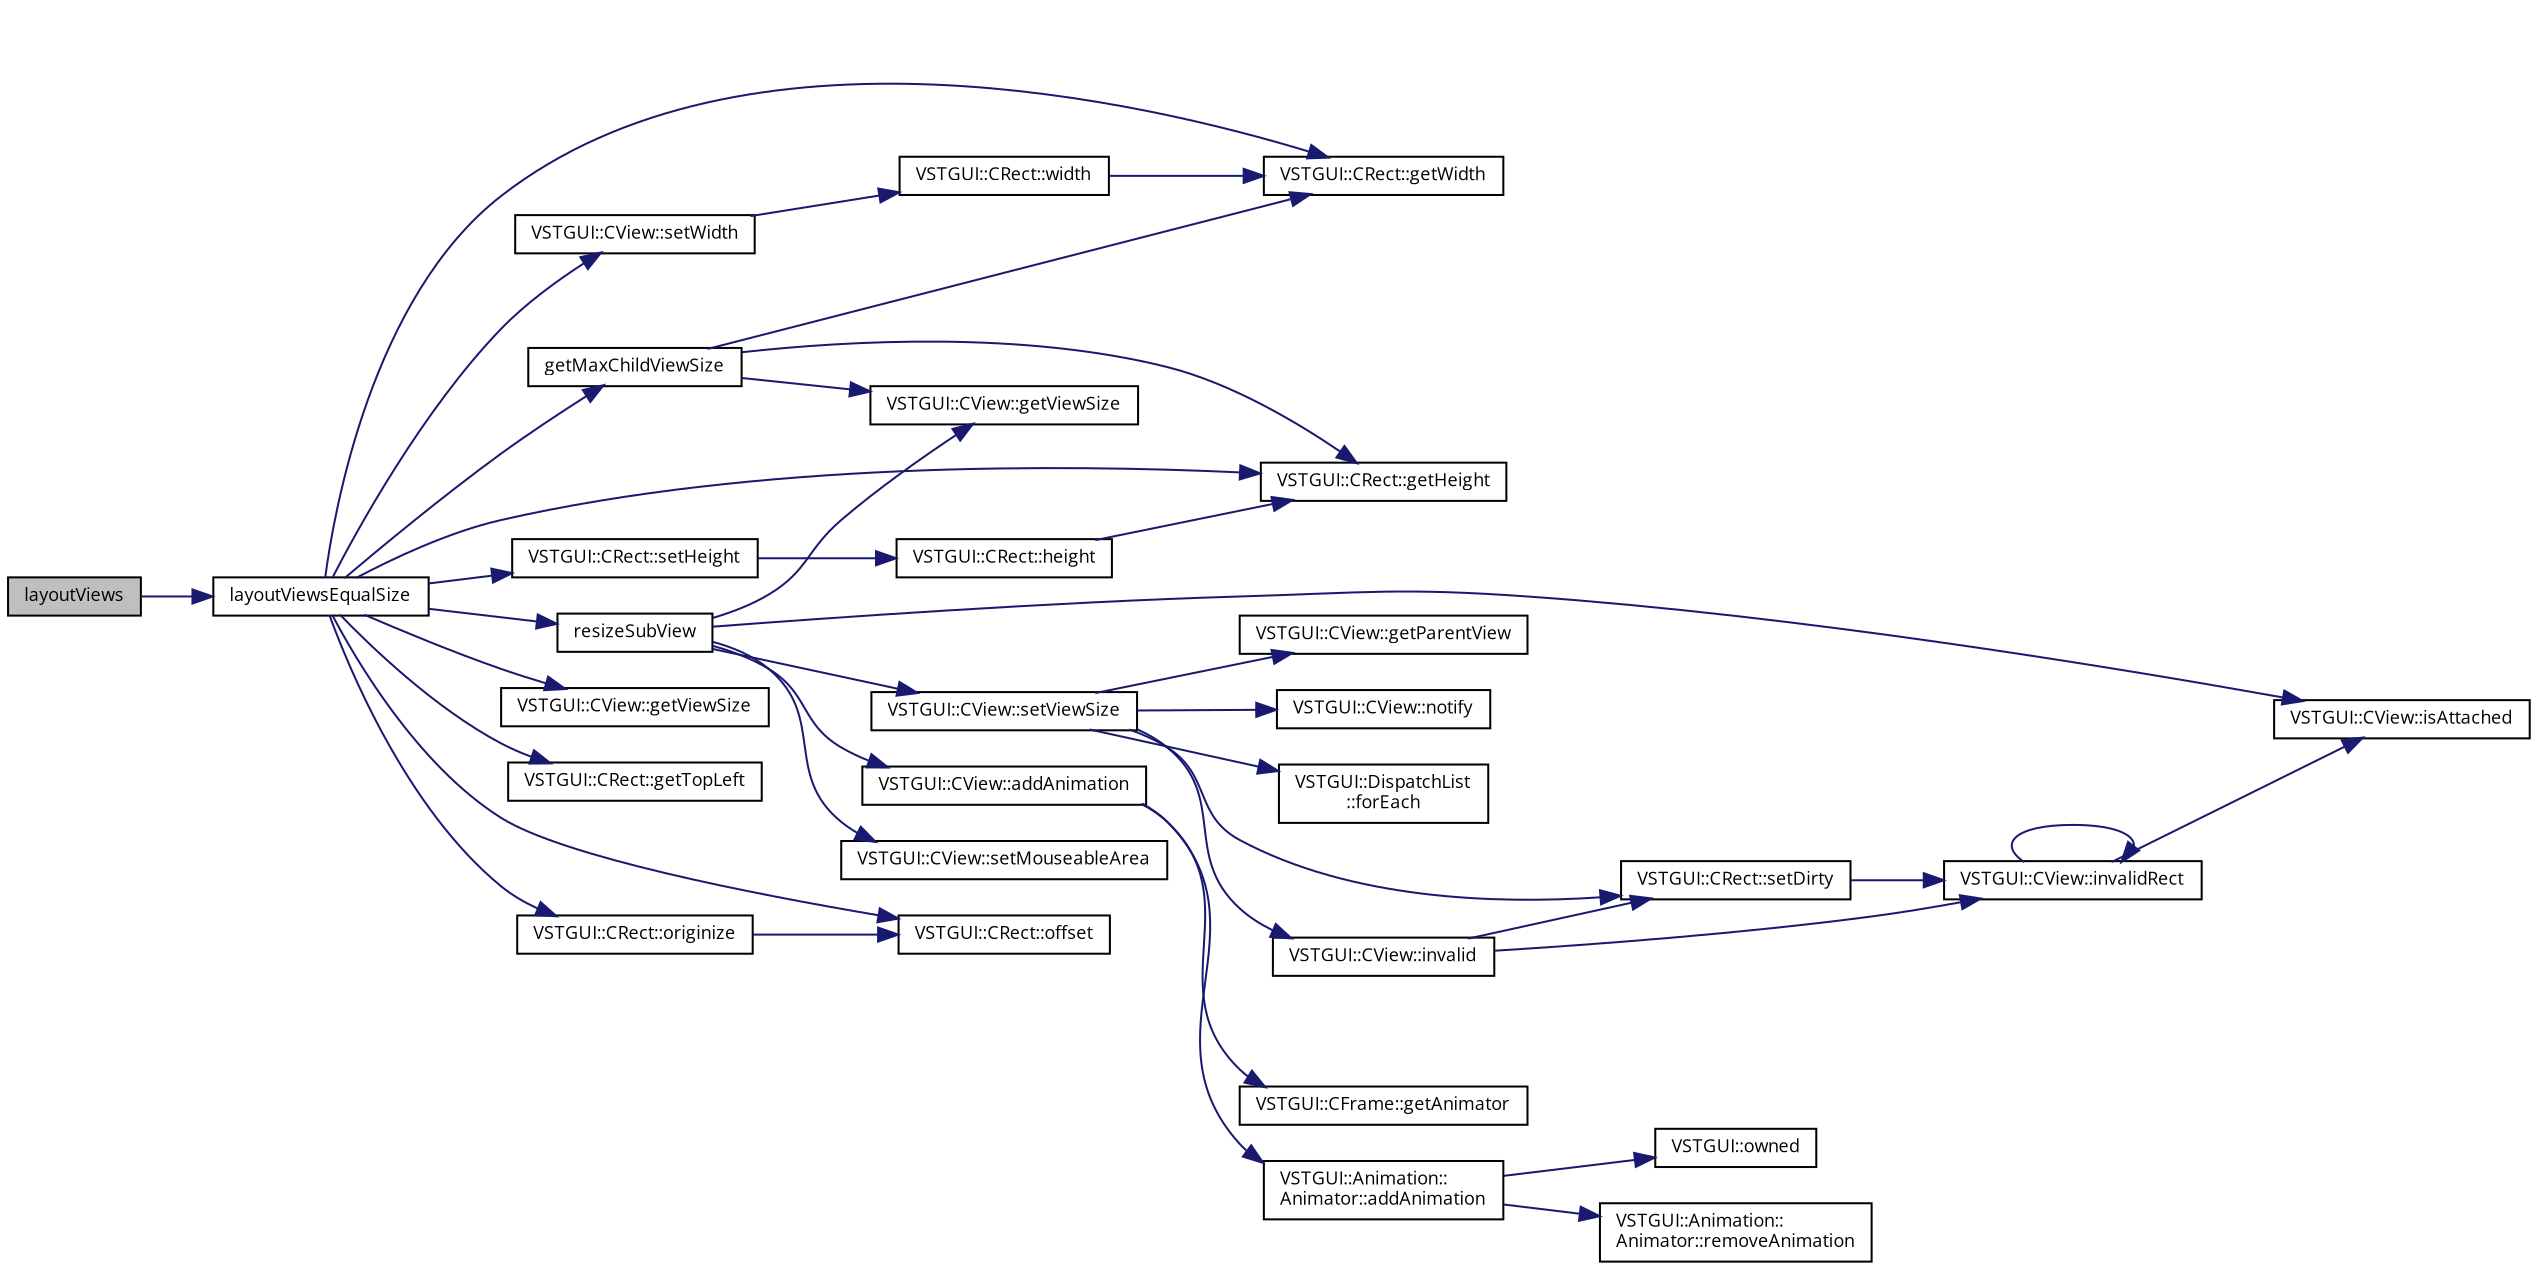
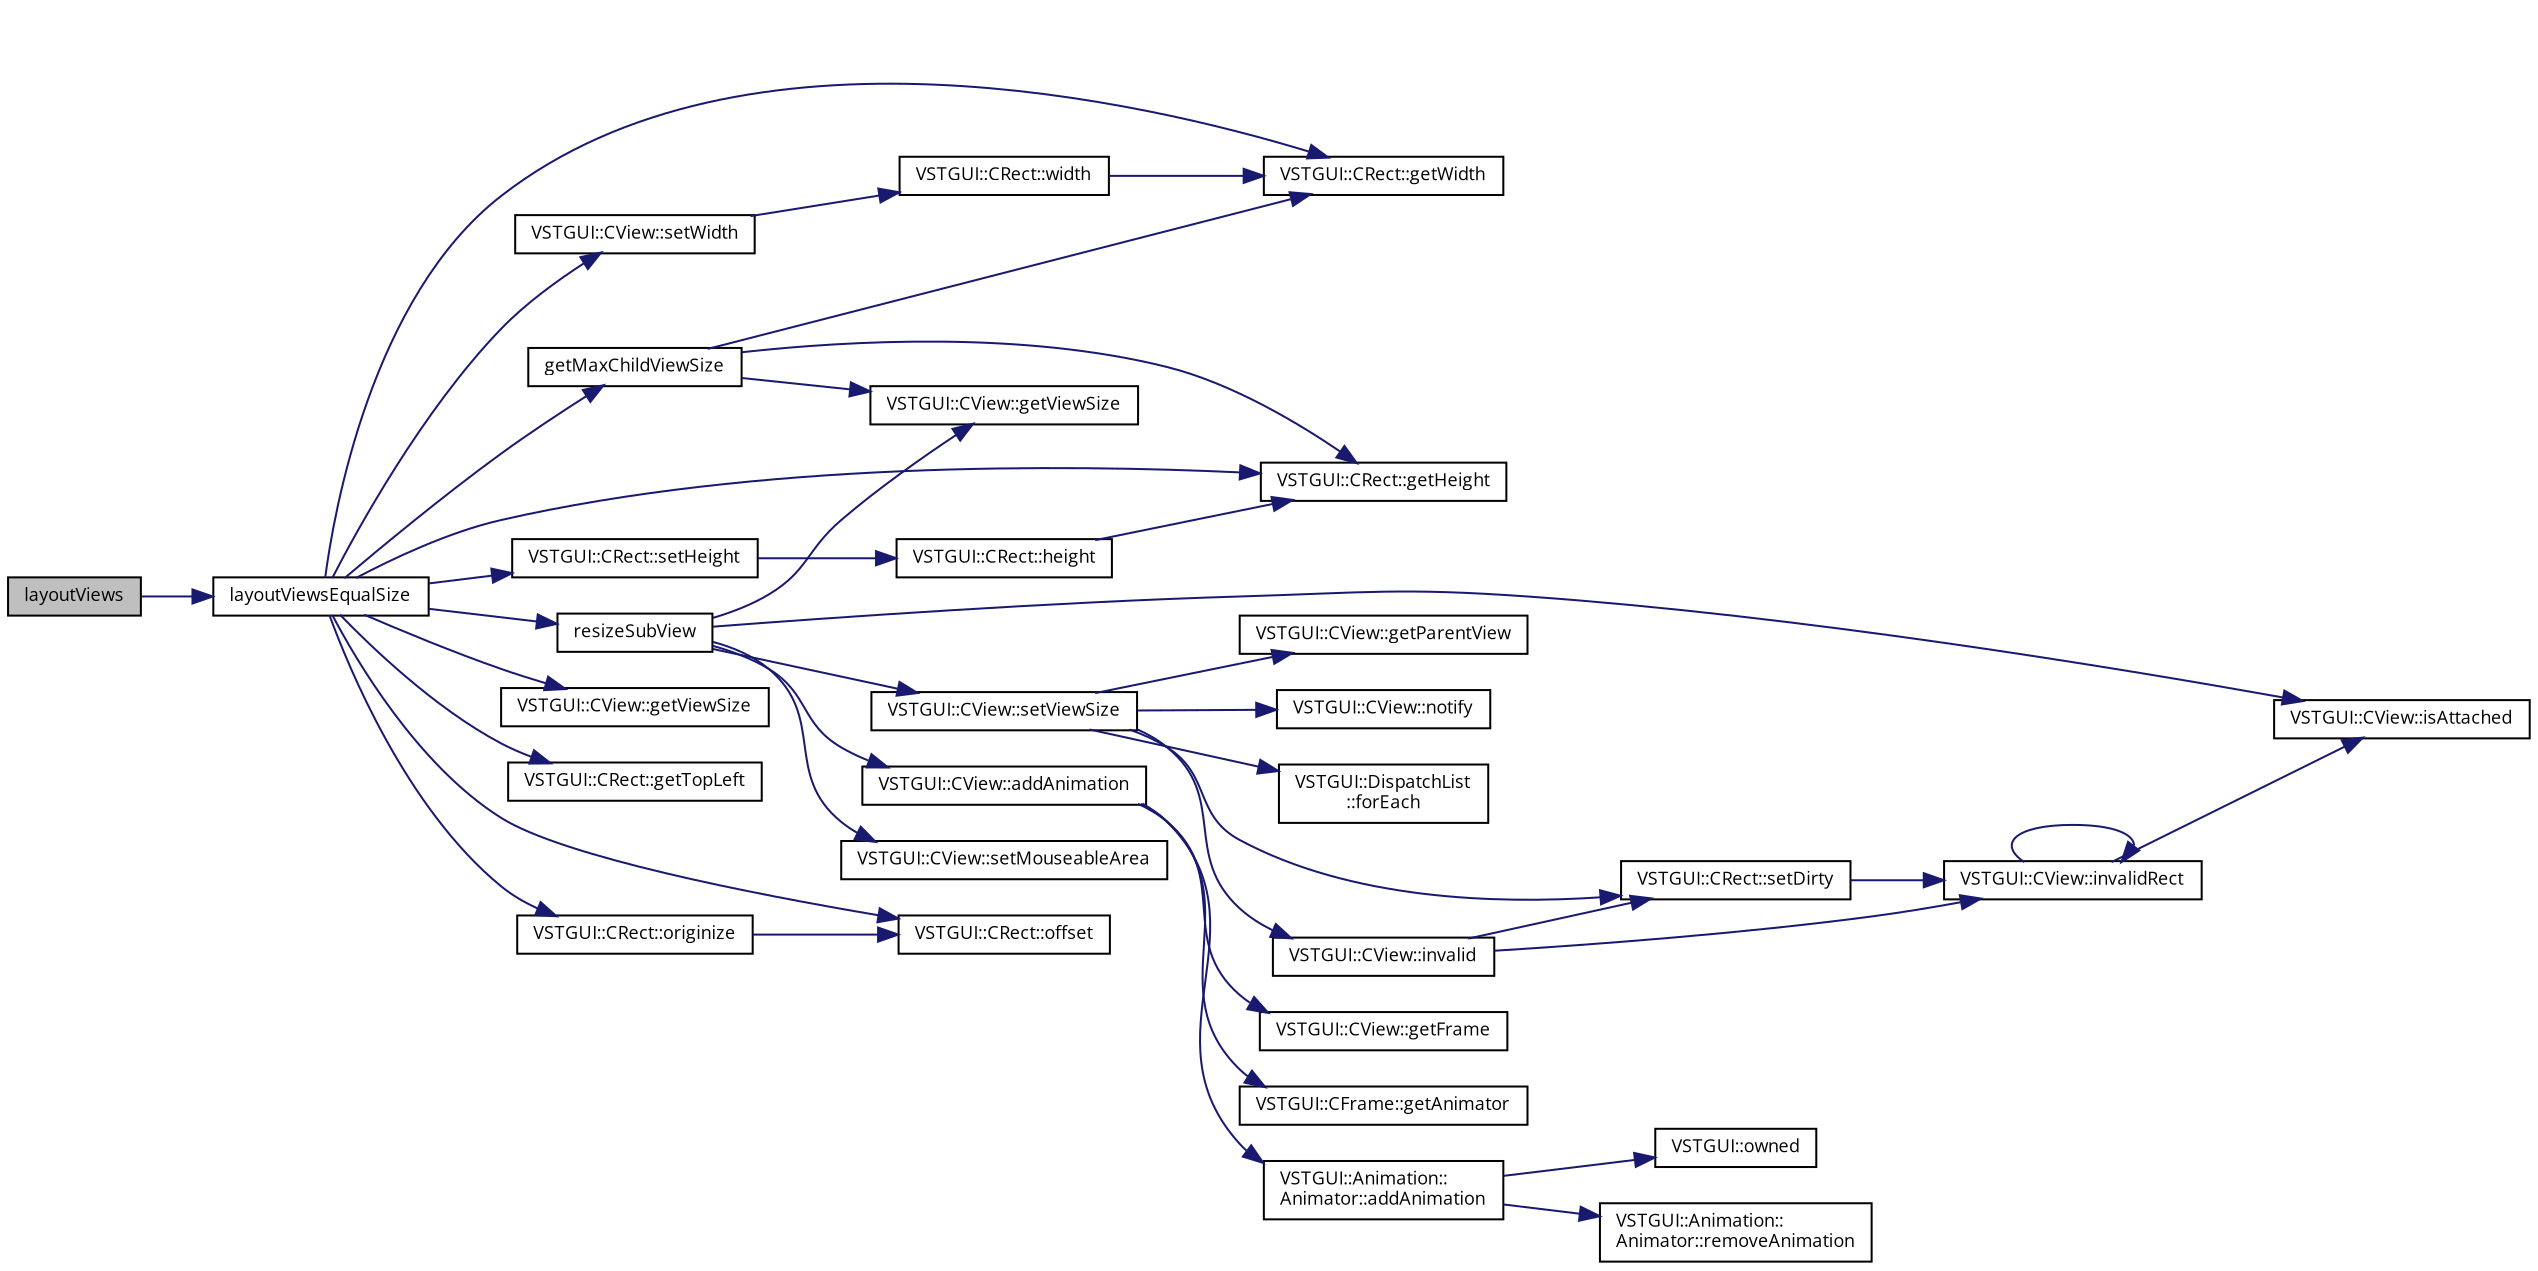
none -> (1384, 1031)
